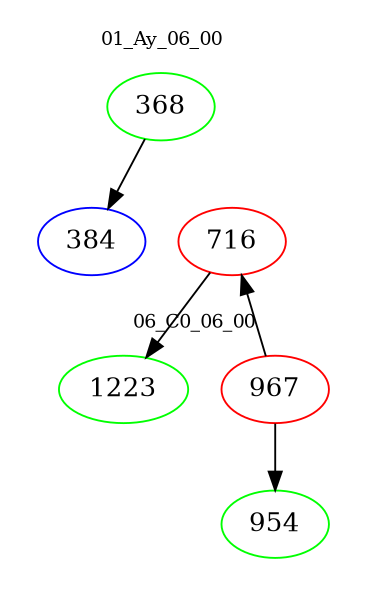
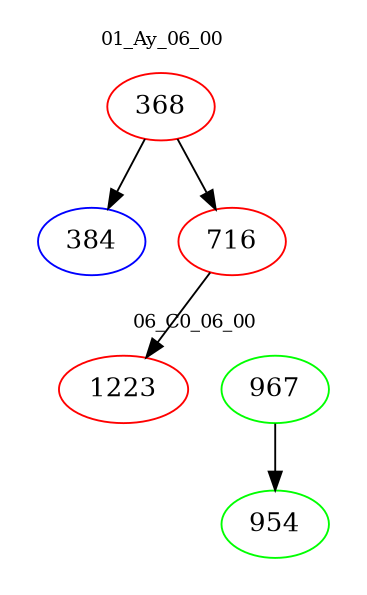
(161, 107) -> (161, 107)
(256, 325) -> (192, 166)
(124, 389) -> (124, 389)
(275, 389) -> (275, 389)
